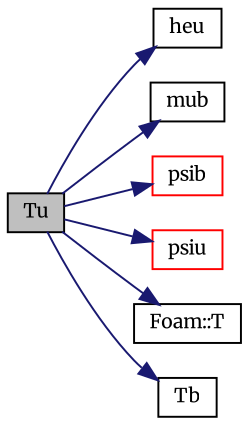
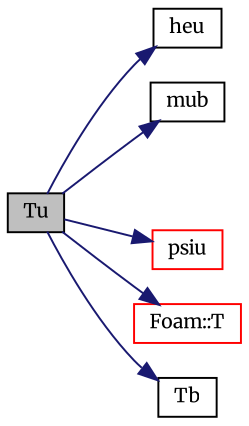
(188, 176) -> none
(188, 324) -> (188, 324)
